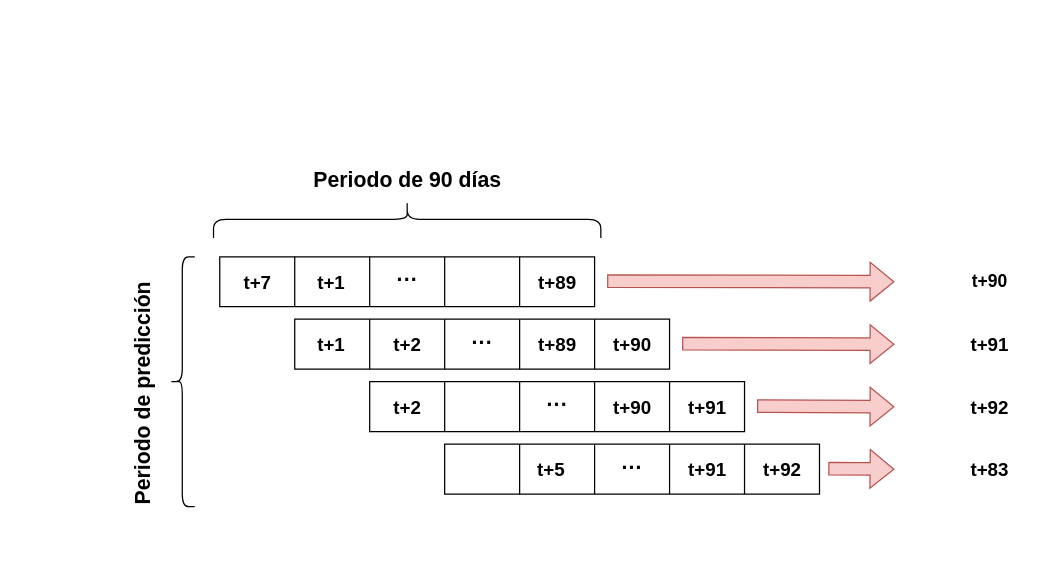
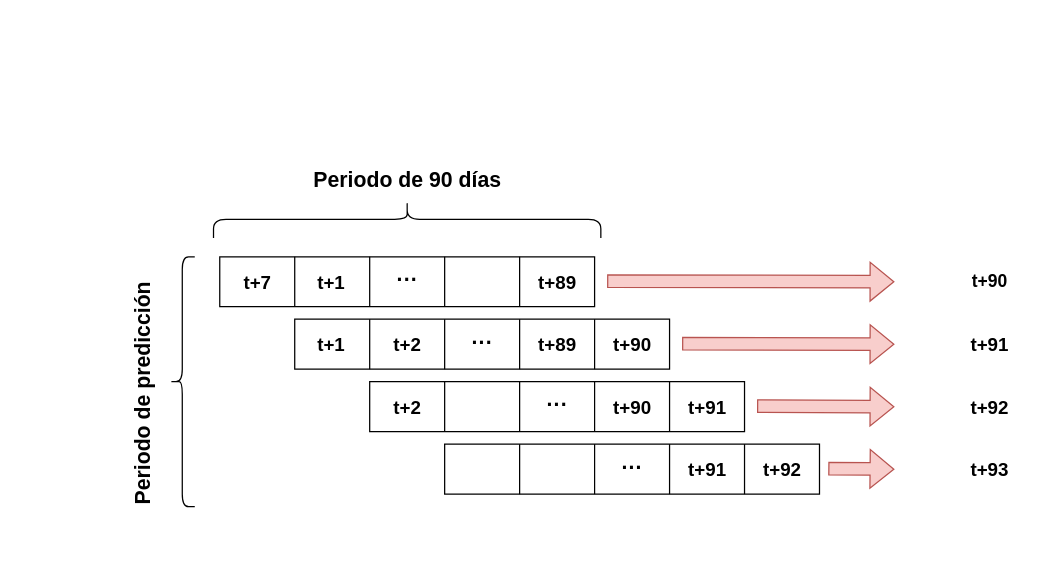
(551, 469) -> none
(990, 469) -> (990, 469)
